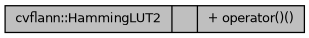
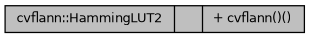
(251, 18) -> (252, 18)
